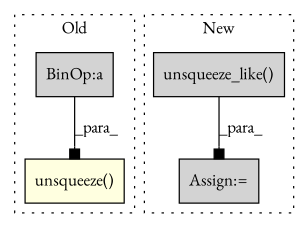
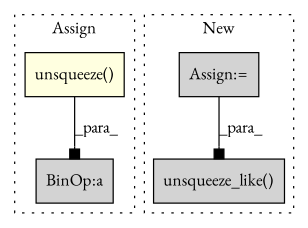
(75, 29) -> (75, 29)
(75, 122) -> (75, 122)
(219, 122) -> (219, 122)
